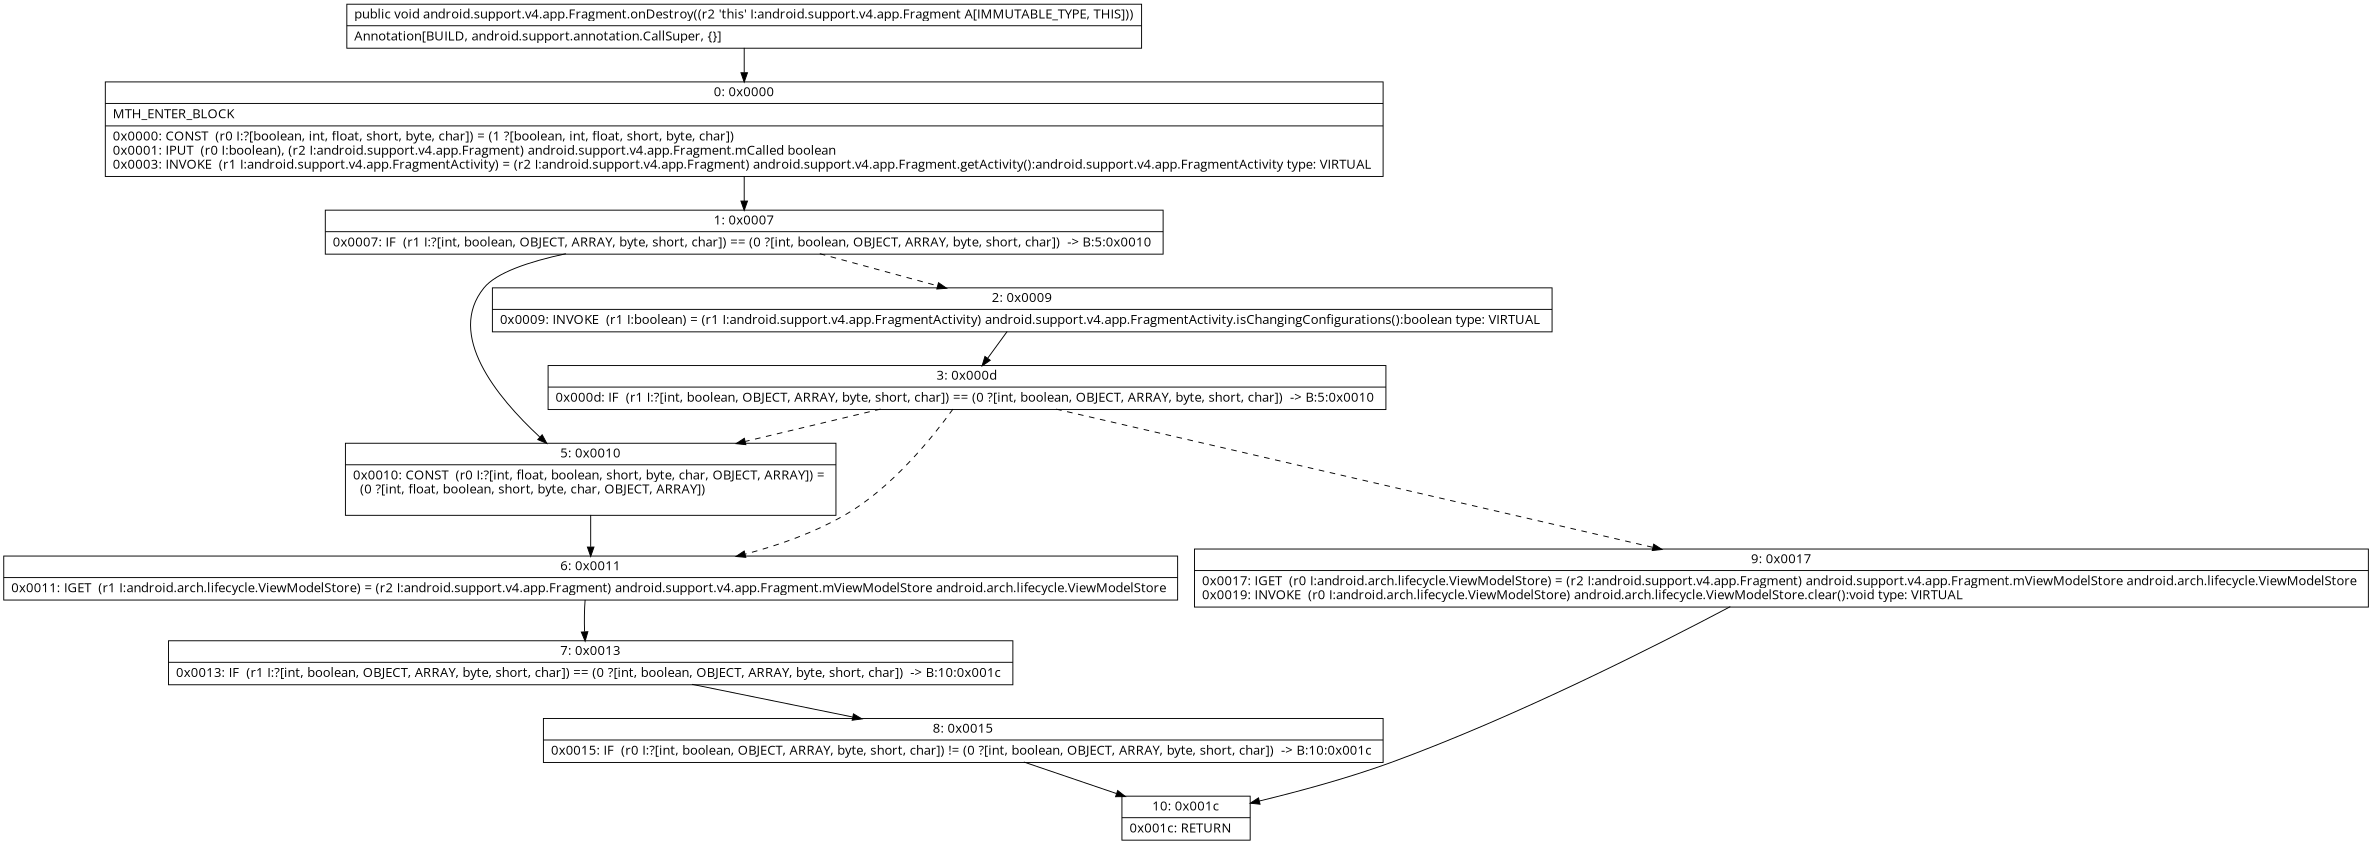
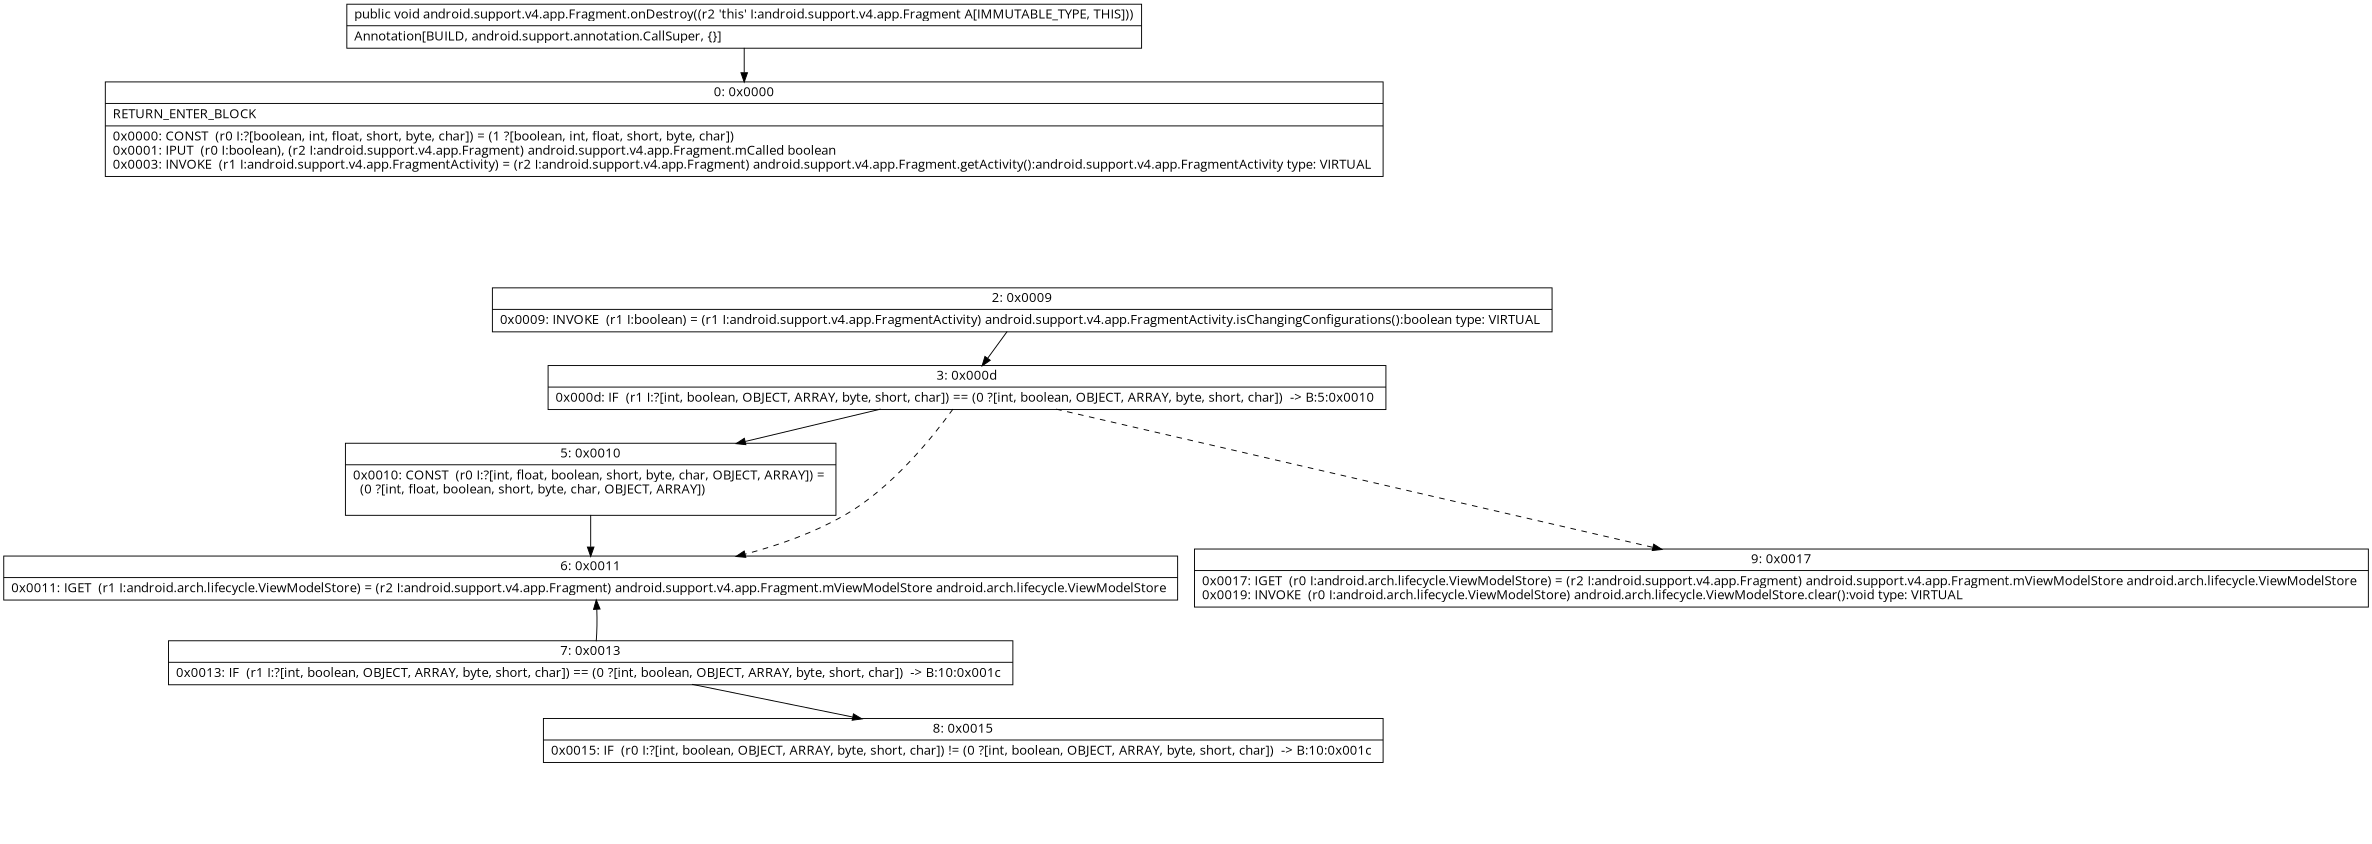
(174, 114) -> (185, 114)
(744, 232) -> none
(813, 425) -> (813, 425)
(584, 616) -> (597, 625)
(1186, 818) -> none
